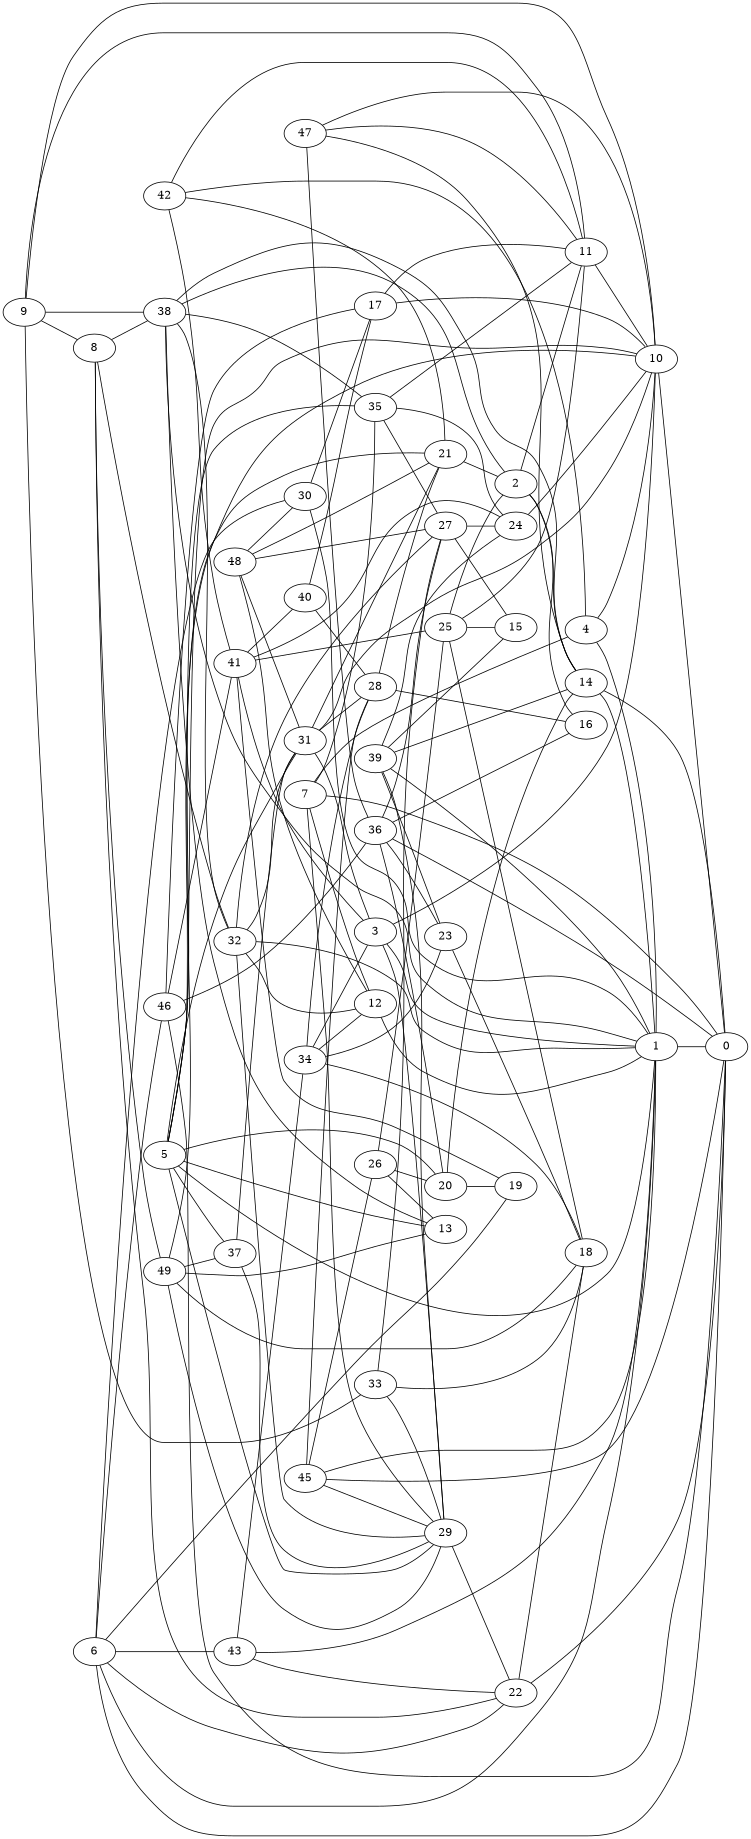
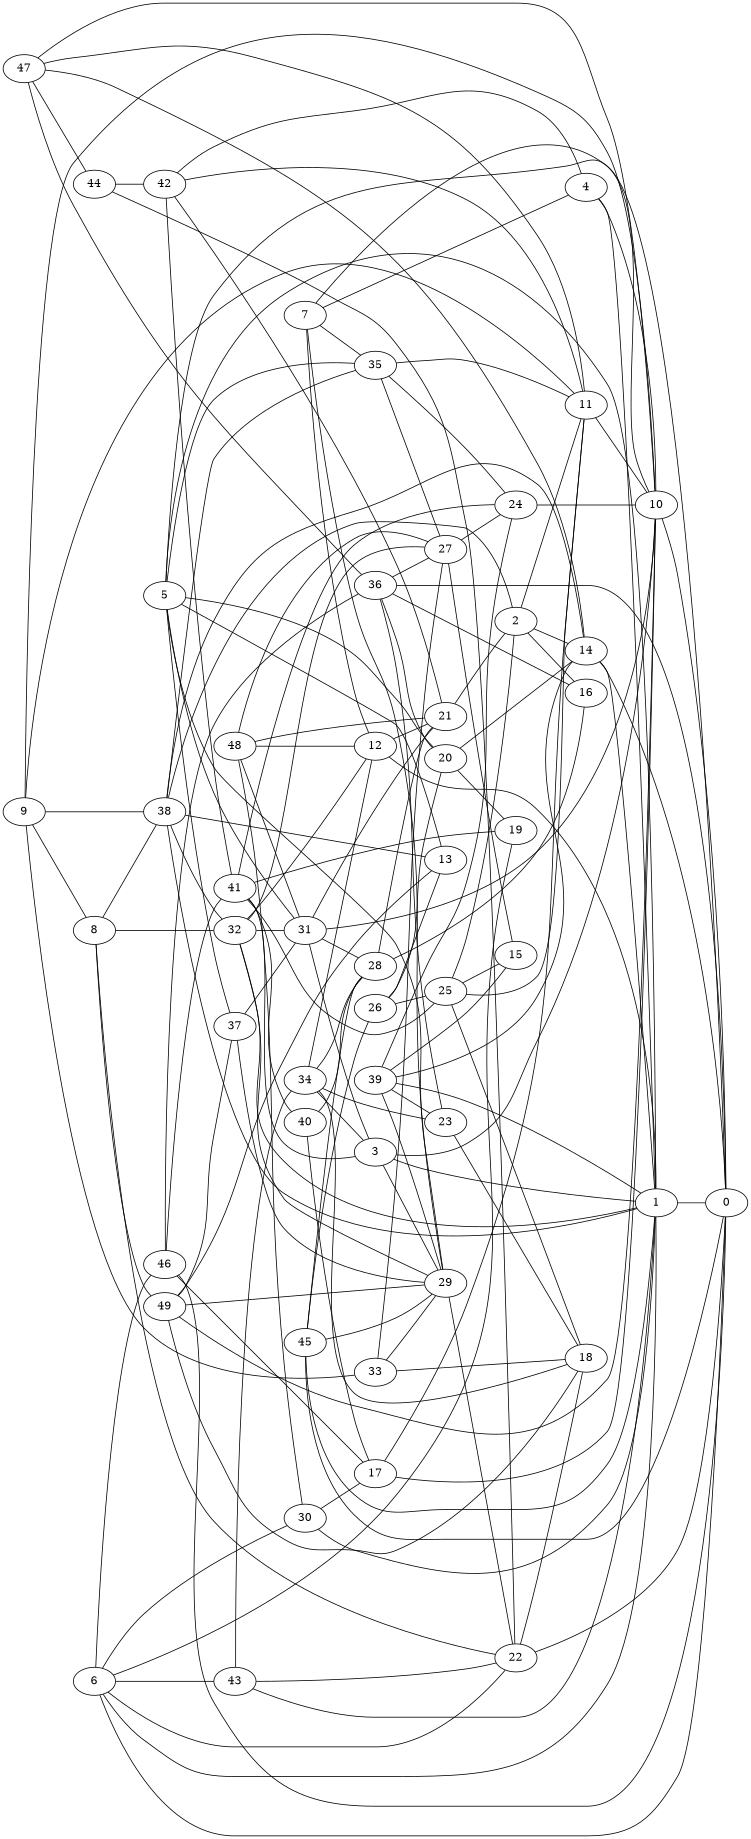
none -> (94, 184)
(188, 719) -> (411, 731)
